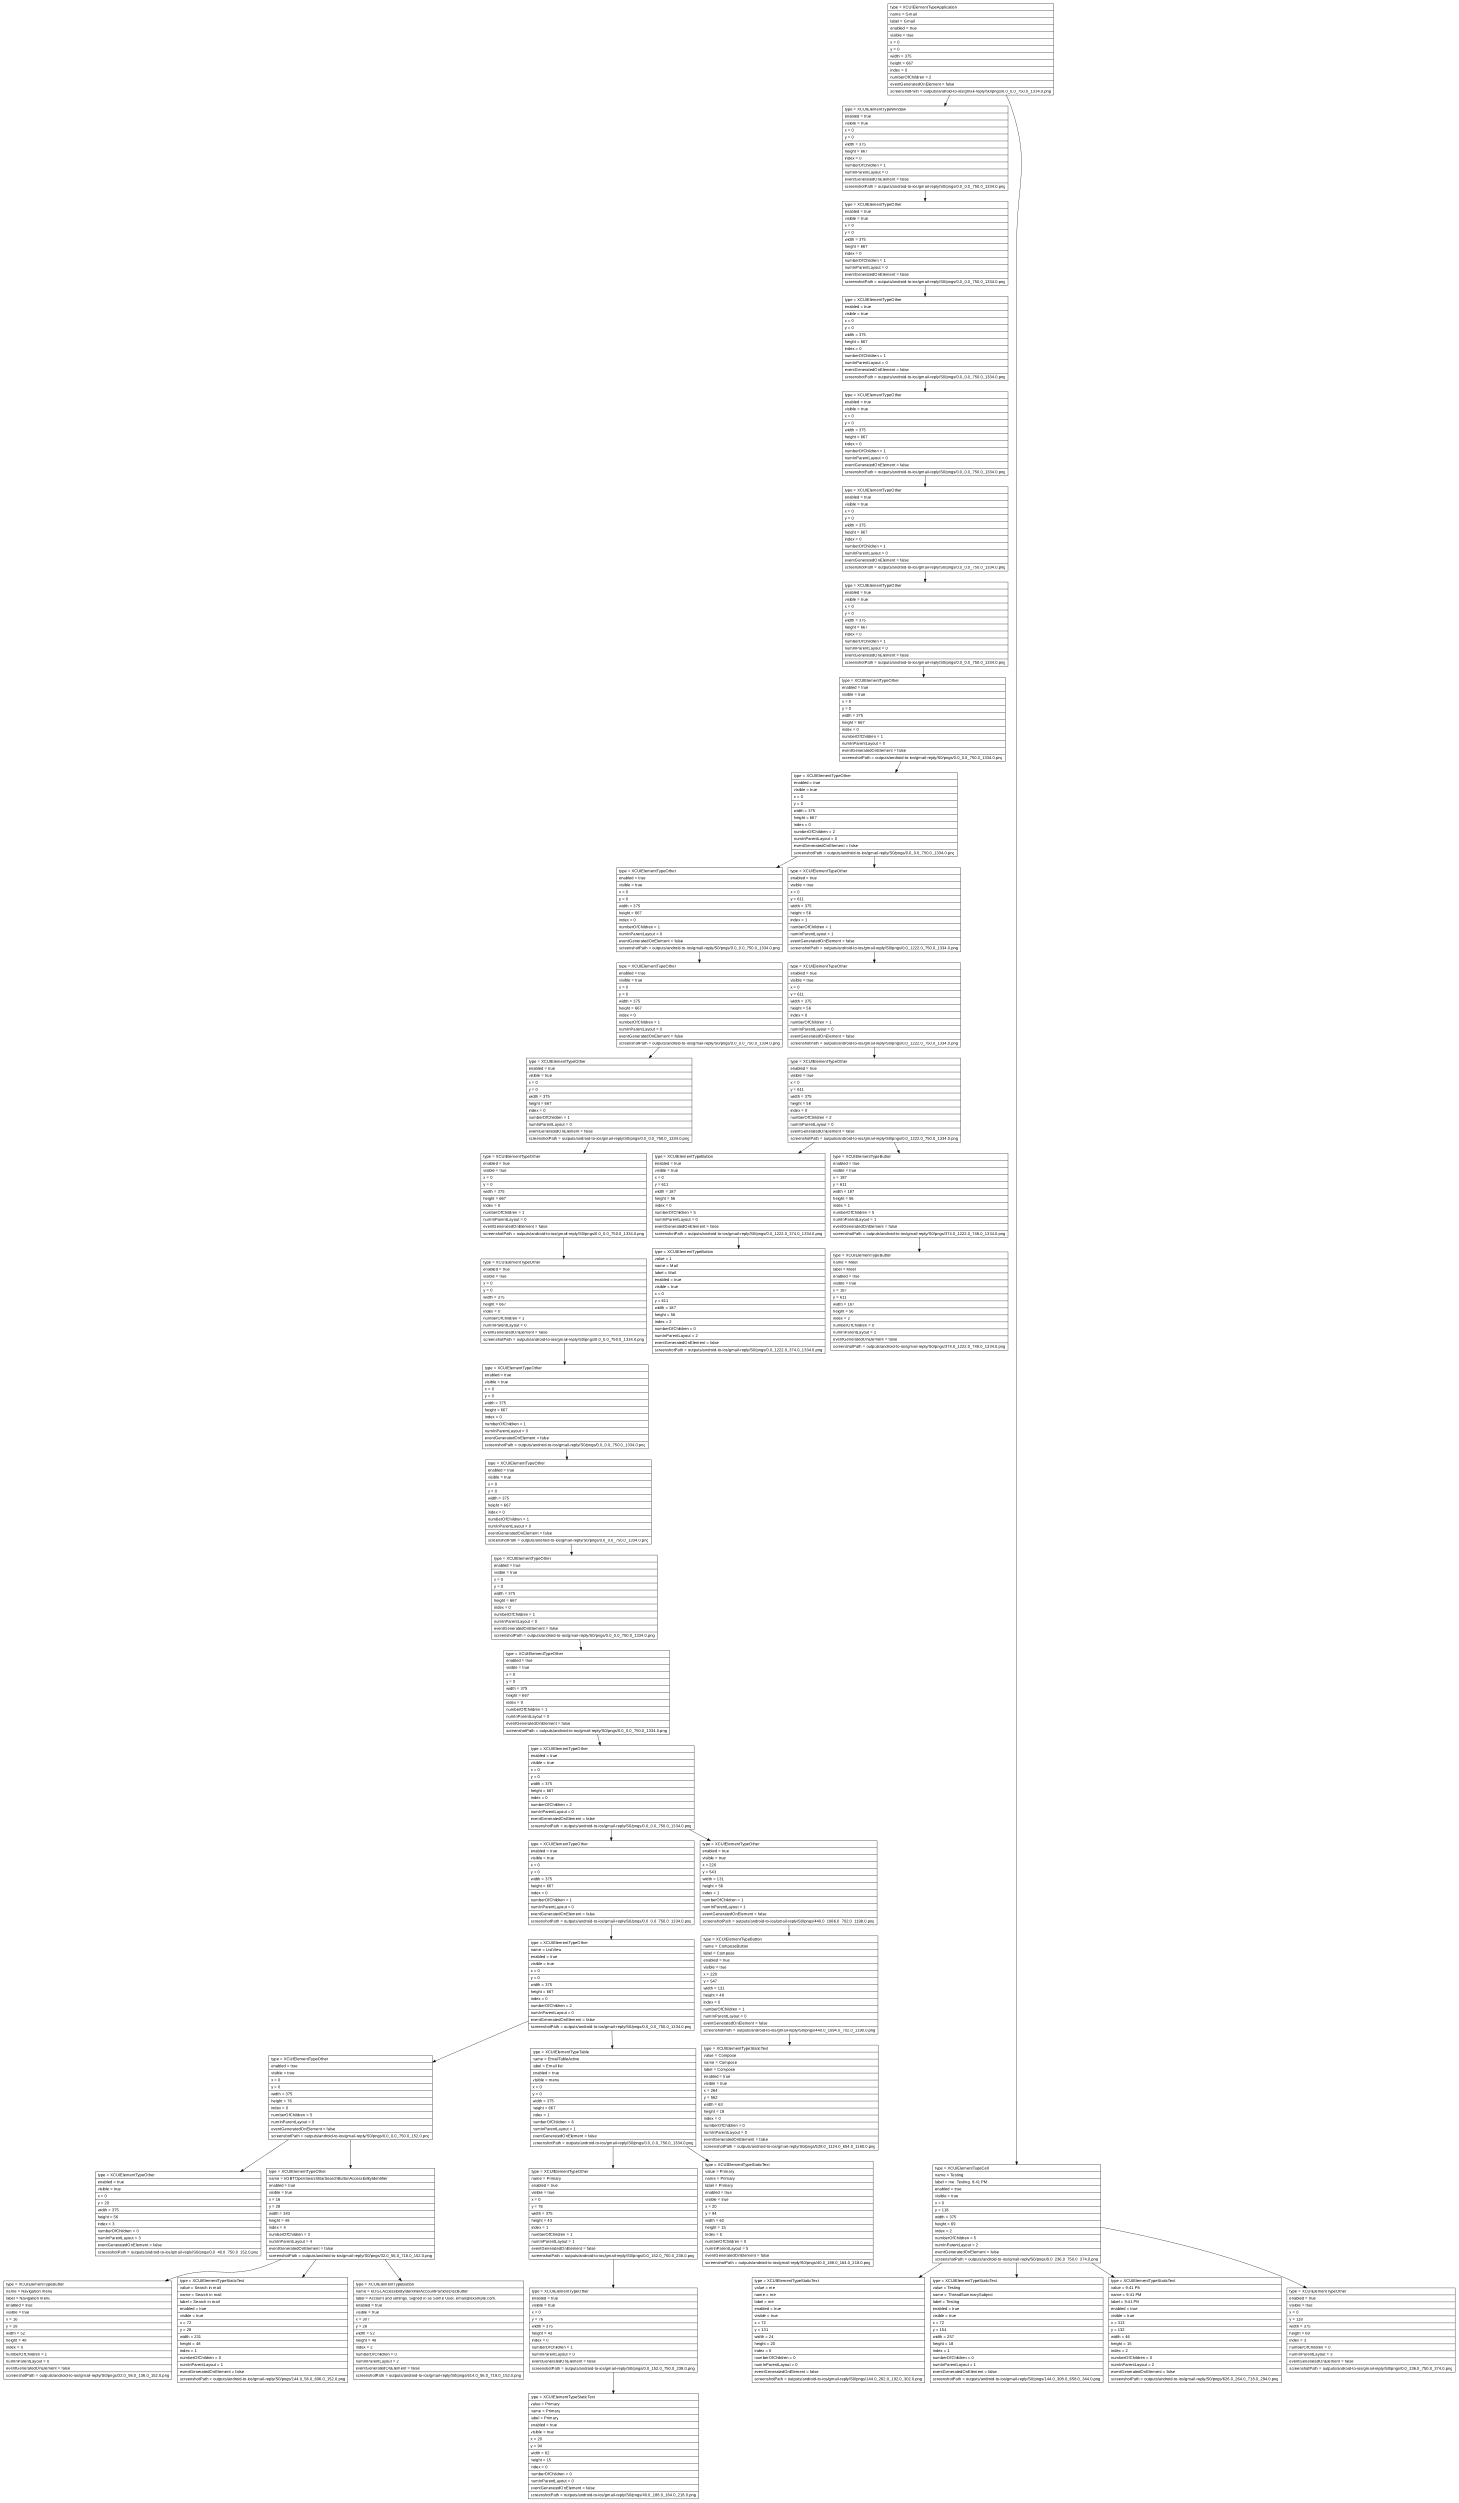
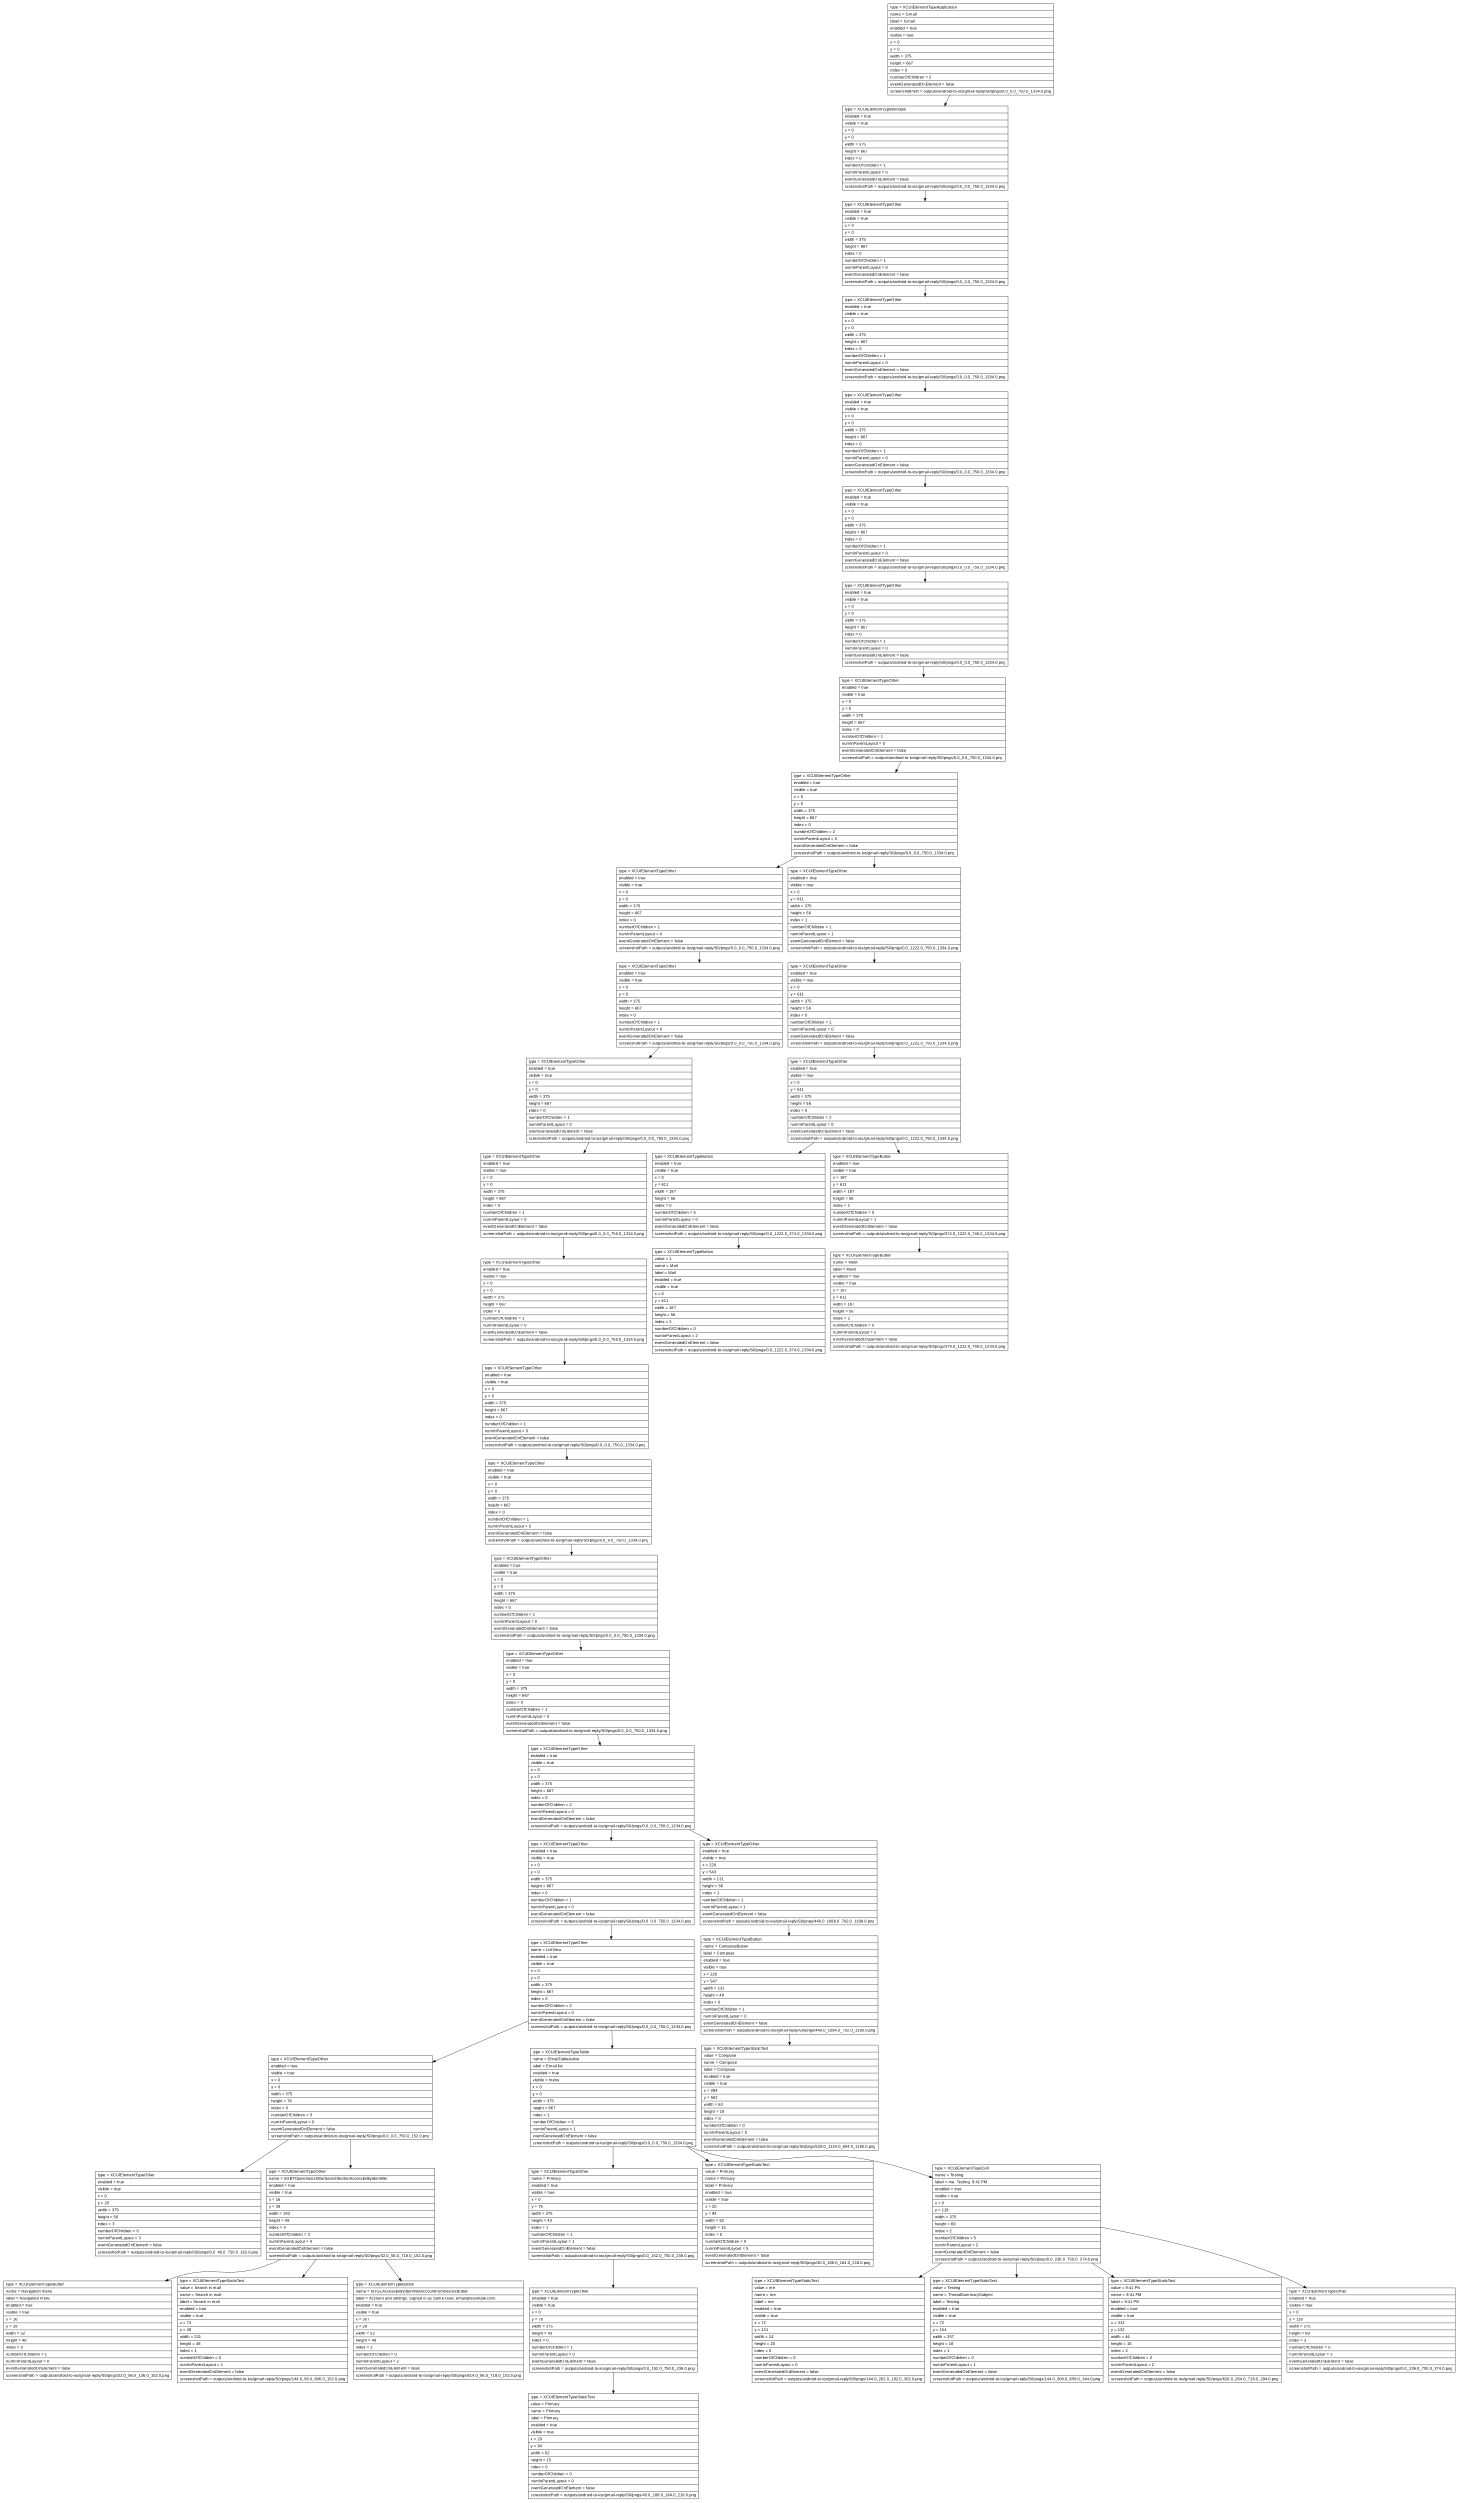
(1017, 1127) -> (809, 2157)
